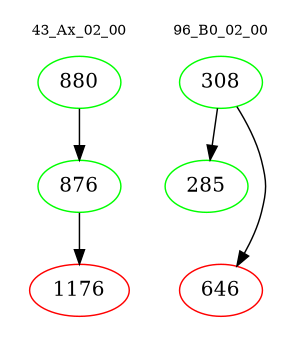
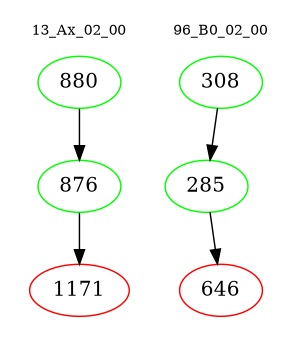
(79, 31) -> (79, 31)
(265, 179) -> (213, 231)
(79, 290) -> (79, 290)
